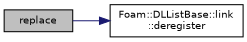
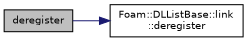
(38, 21) -> (38, 21)
